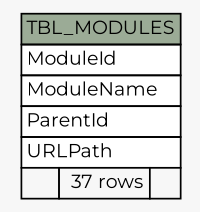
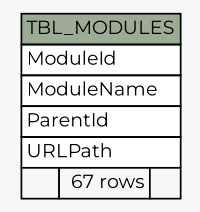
(108, 182) -> (108, 182)
